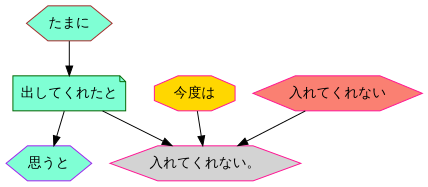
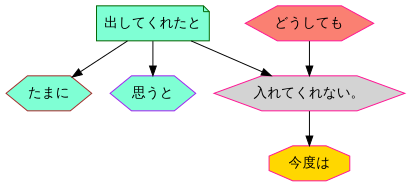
(69, 54) -> (104, 56)
(338, 93) -> (309, 23)
(199, 124) -> (309, 124)
